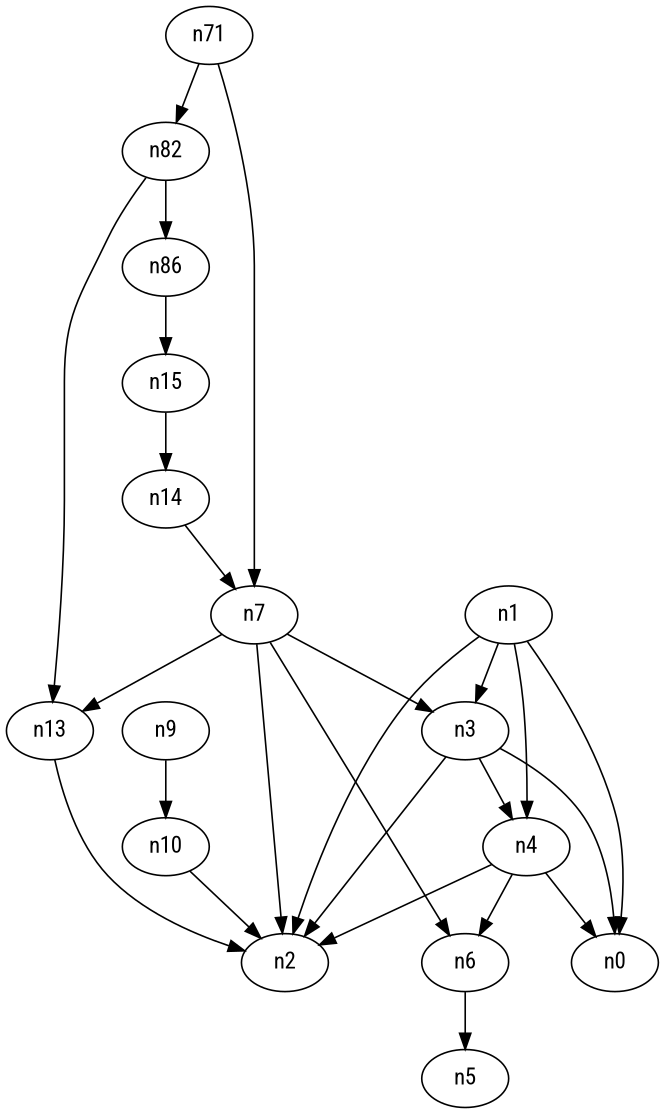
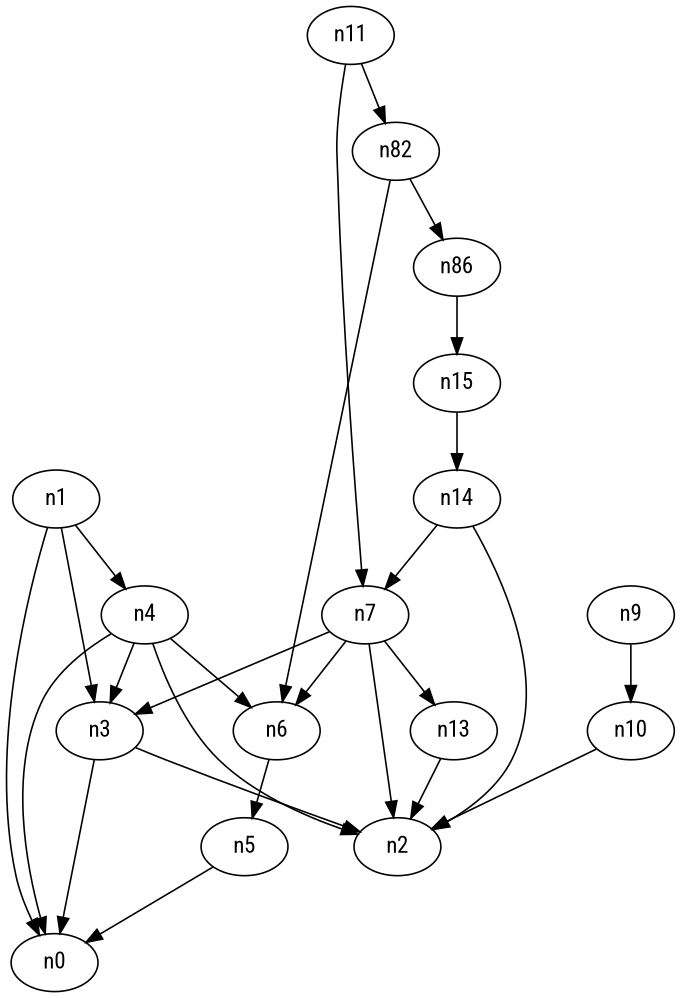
(209, 35) -> (351, 35)
(64, 422) -> (338, 433)
(367, 762) -> (525, 684)
(492, 782) -> (125, 665)
none -> (157, 900)
